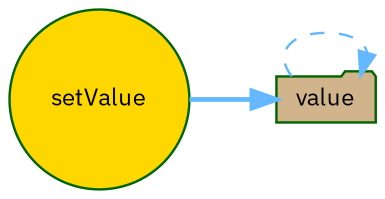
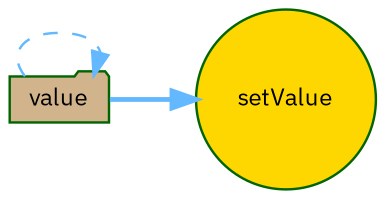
(221, 99) -> (141, 99)
